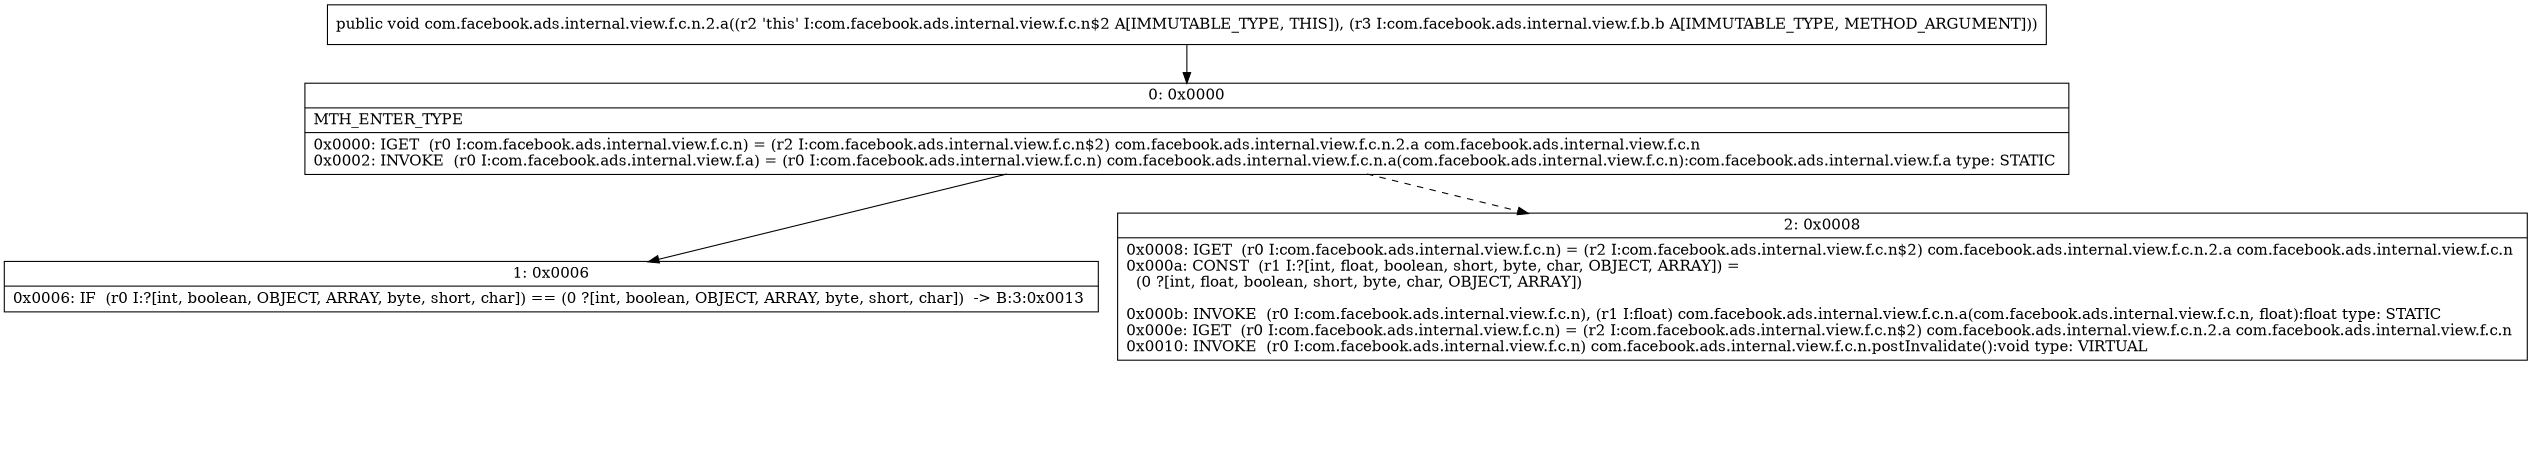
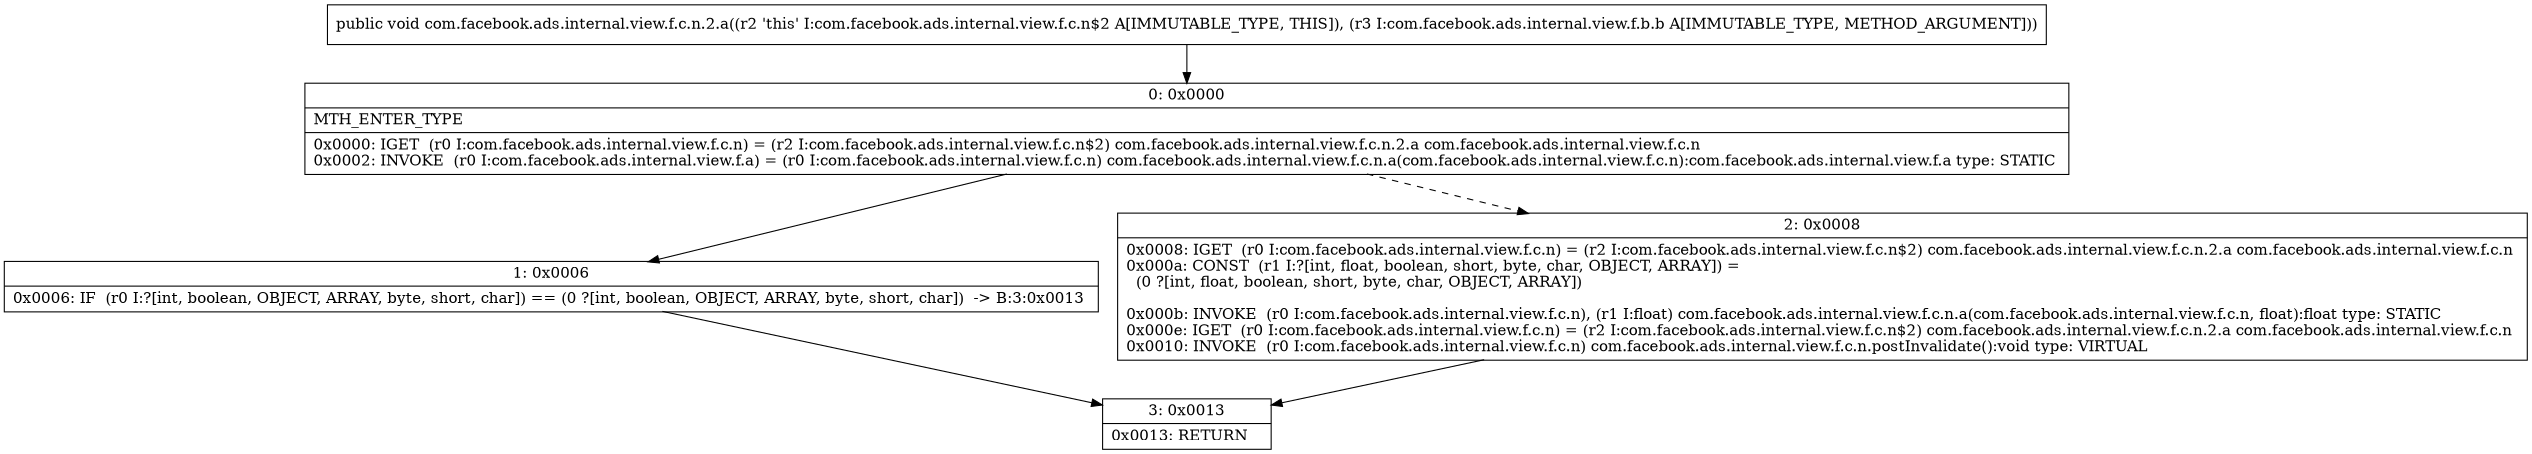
none -> (1187, 424)
